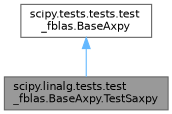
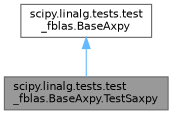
(86, 21) -> (86, 21)
